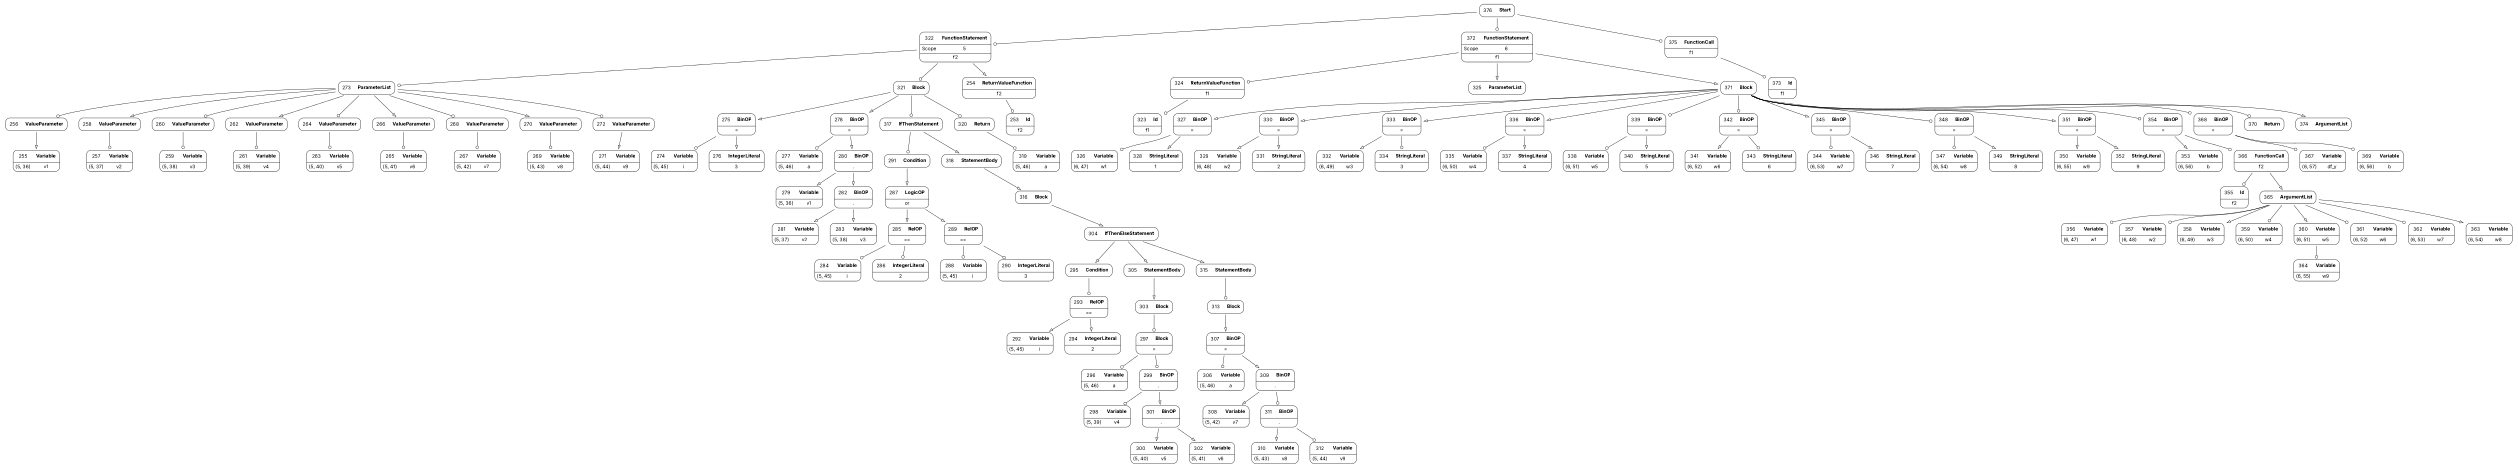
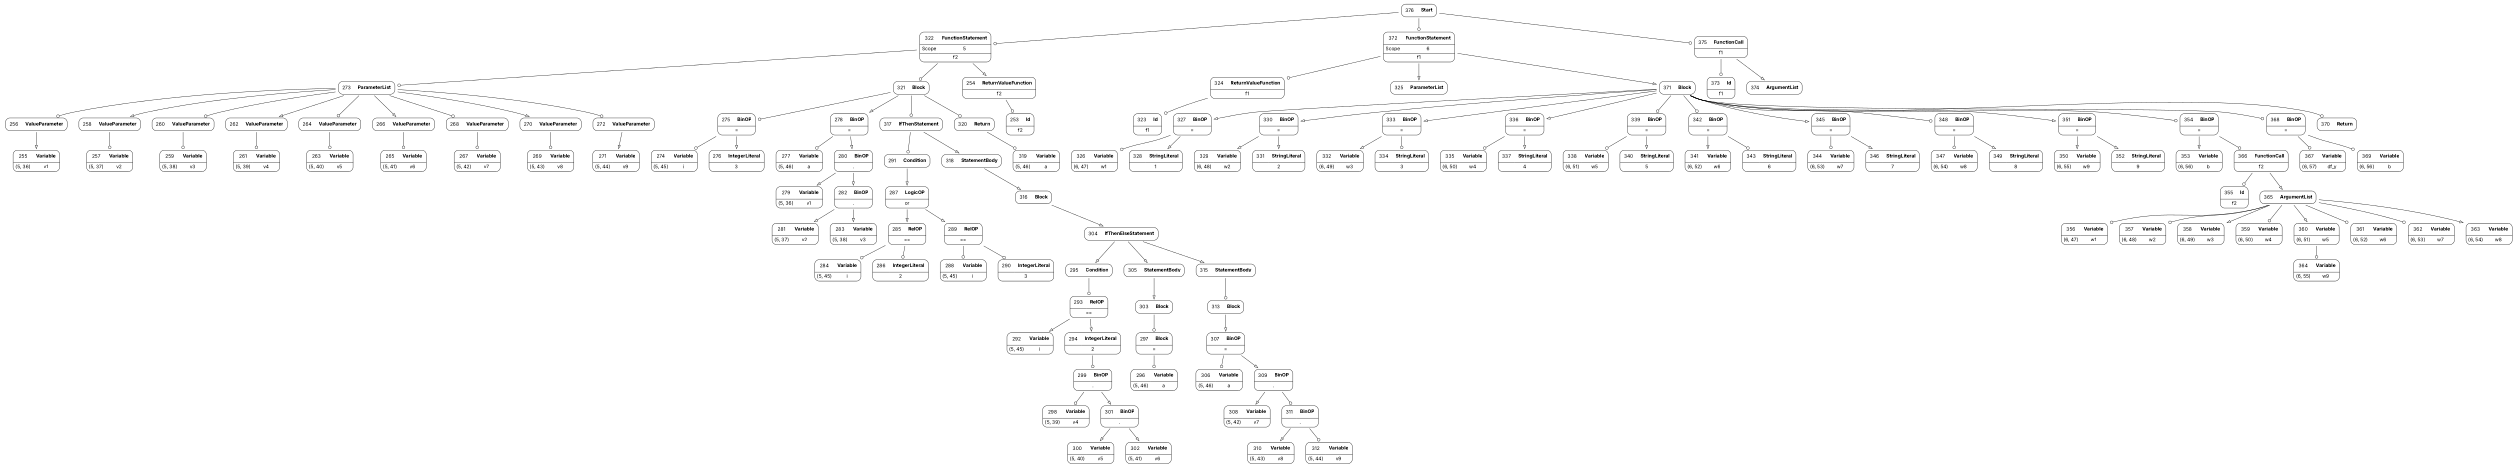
(826, 106) -> (826, 106)
(2068, 108) -> (1749, 68)
(1156, 360) -> (1093, 360)
